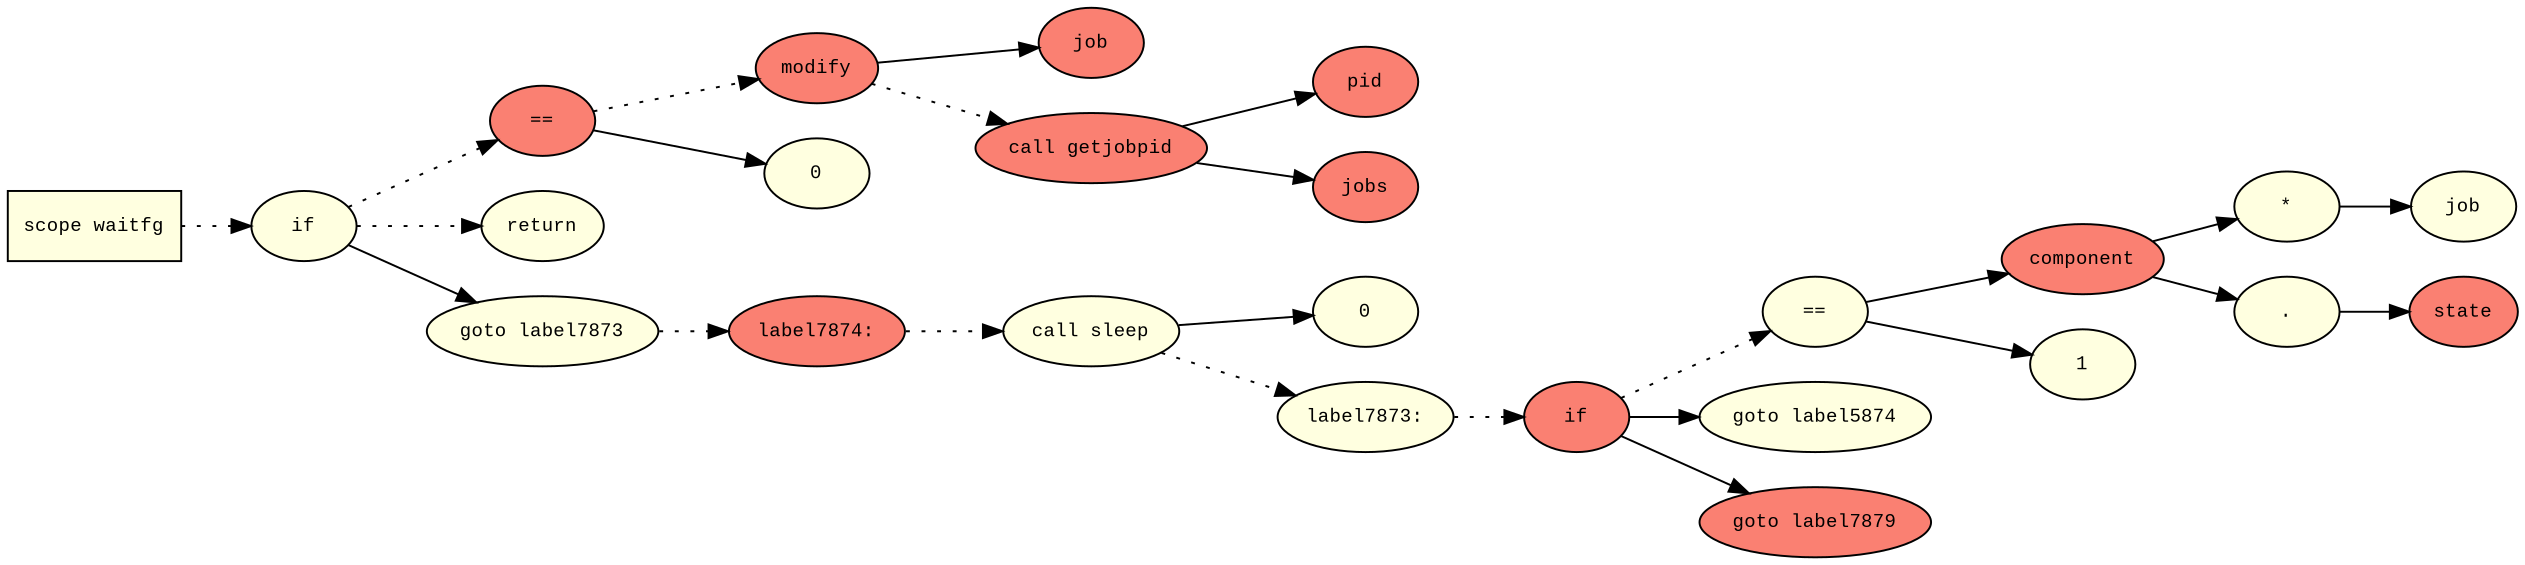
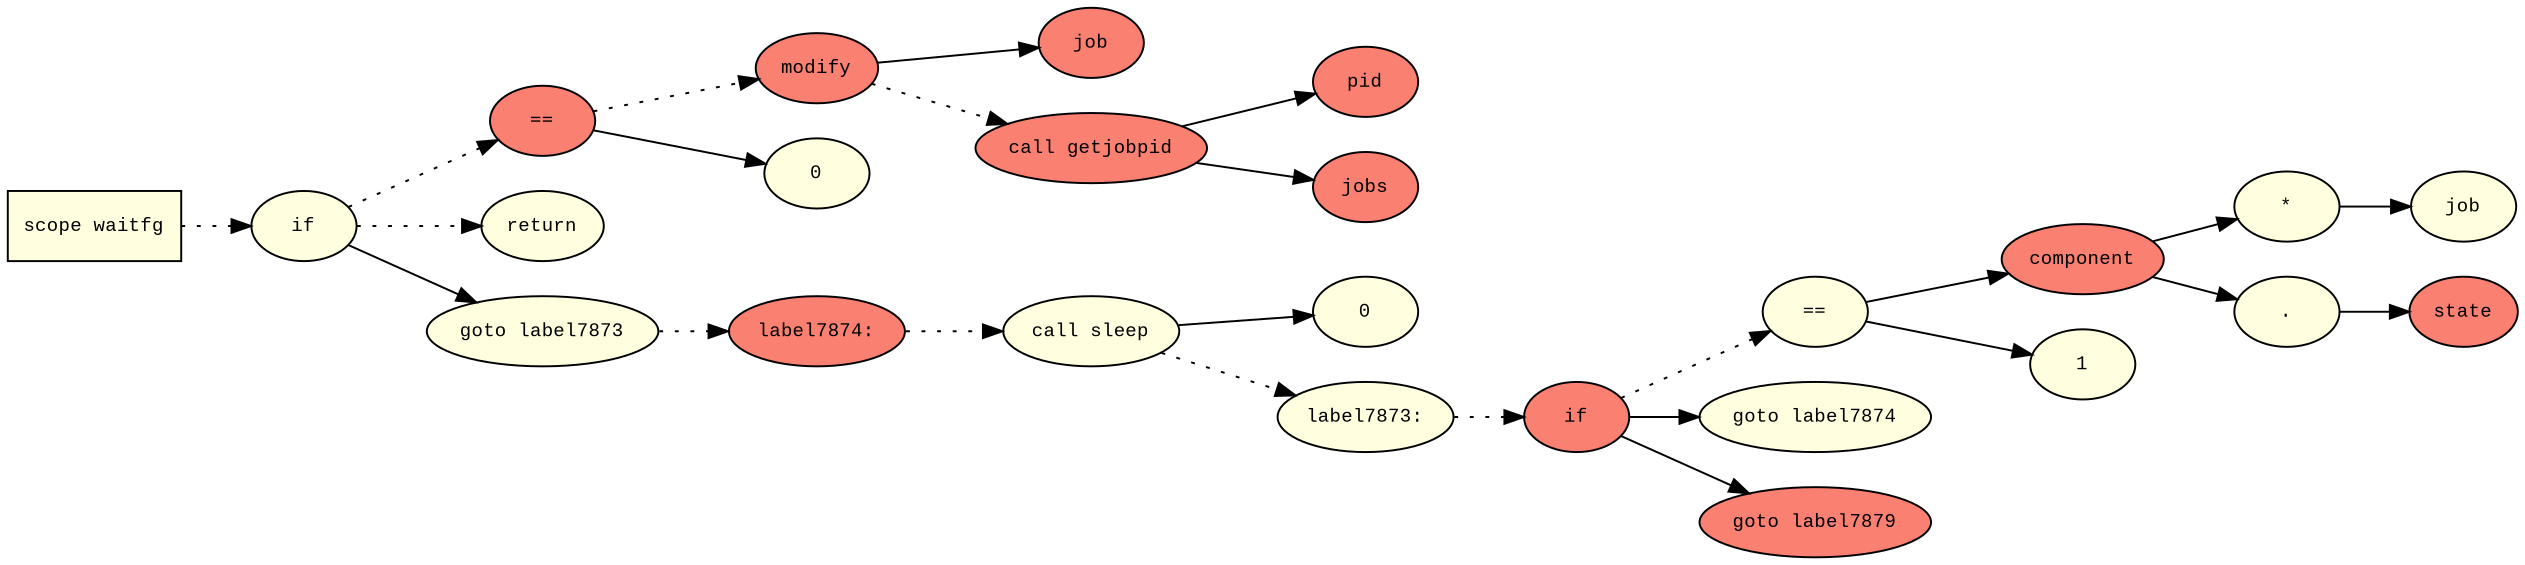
(1815, 417) -> (1815, 417)
